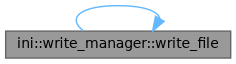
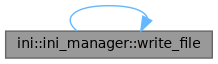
(118, 45) -> (109, 45)
